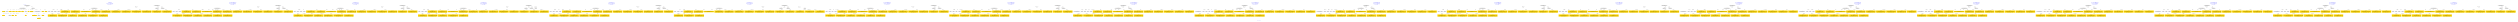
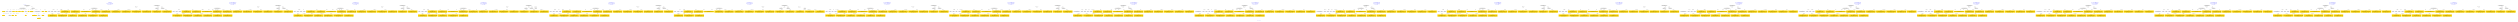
(10, 12) -> (10, 12)
